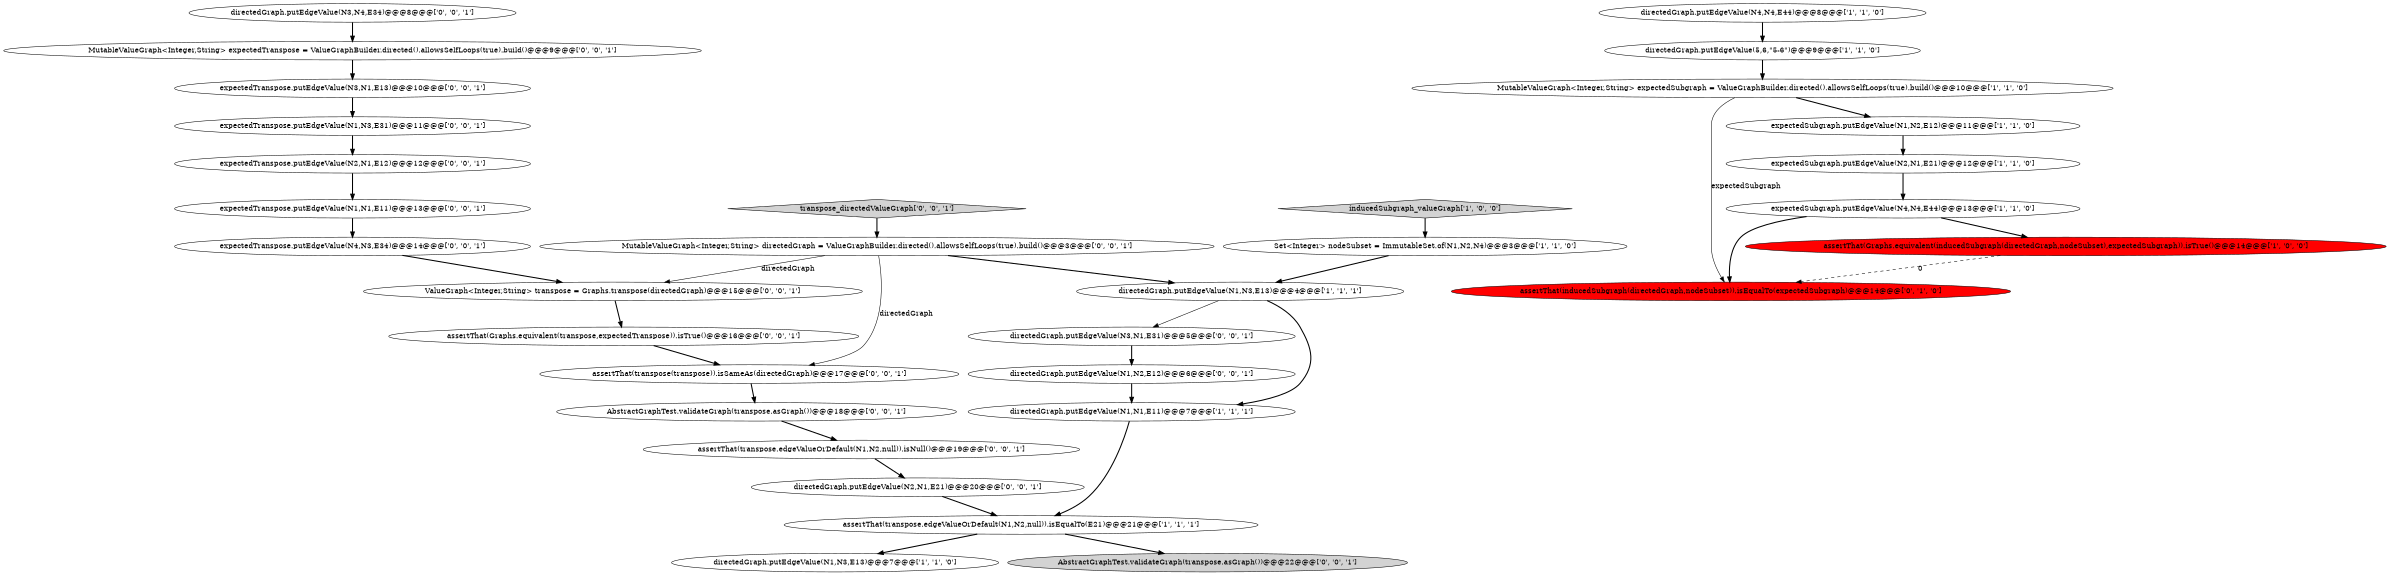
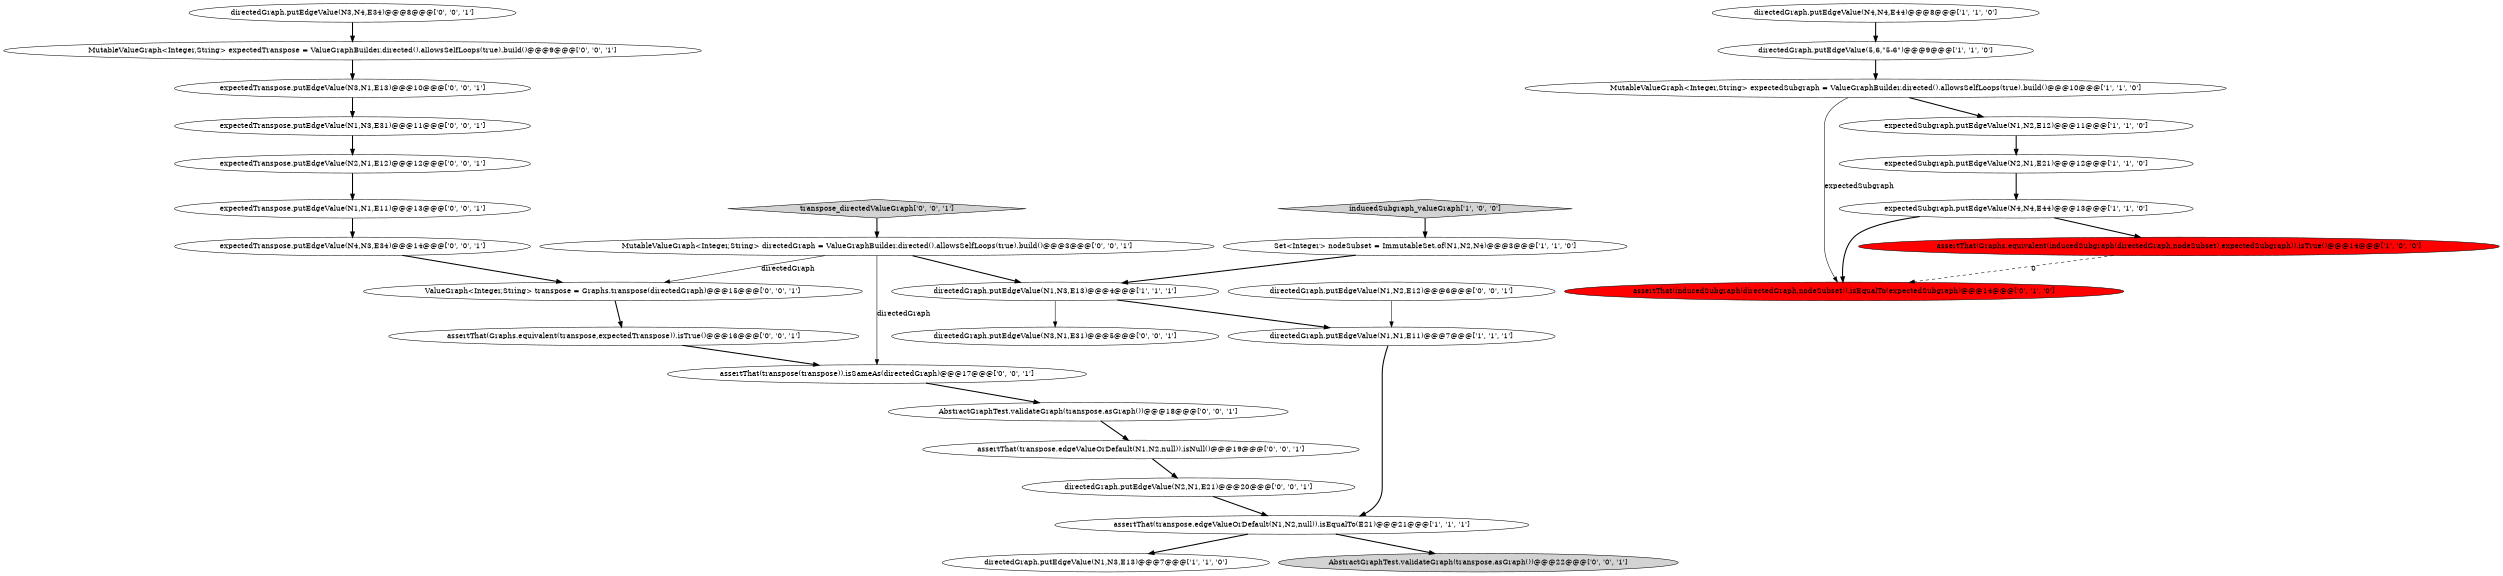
(1132, 353) -> none
(1132, 390) -> (1392, 311)
